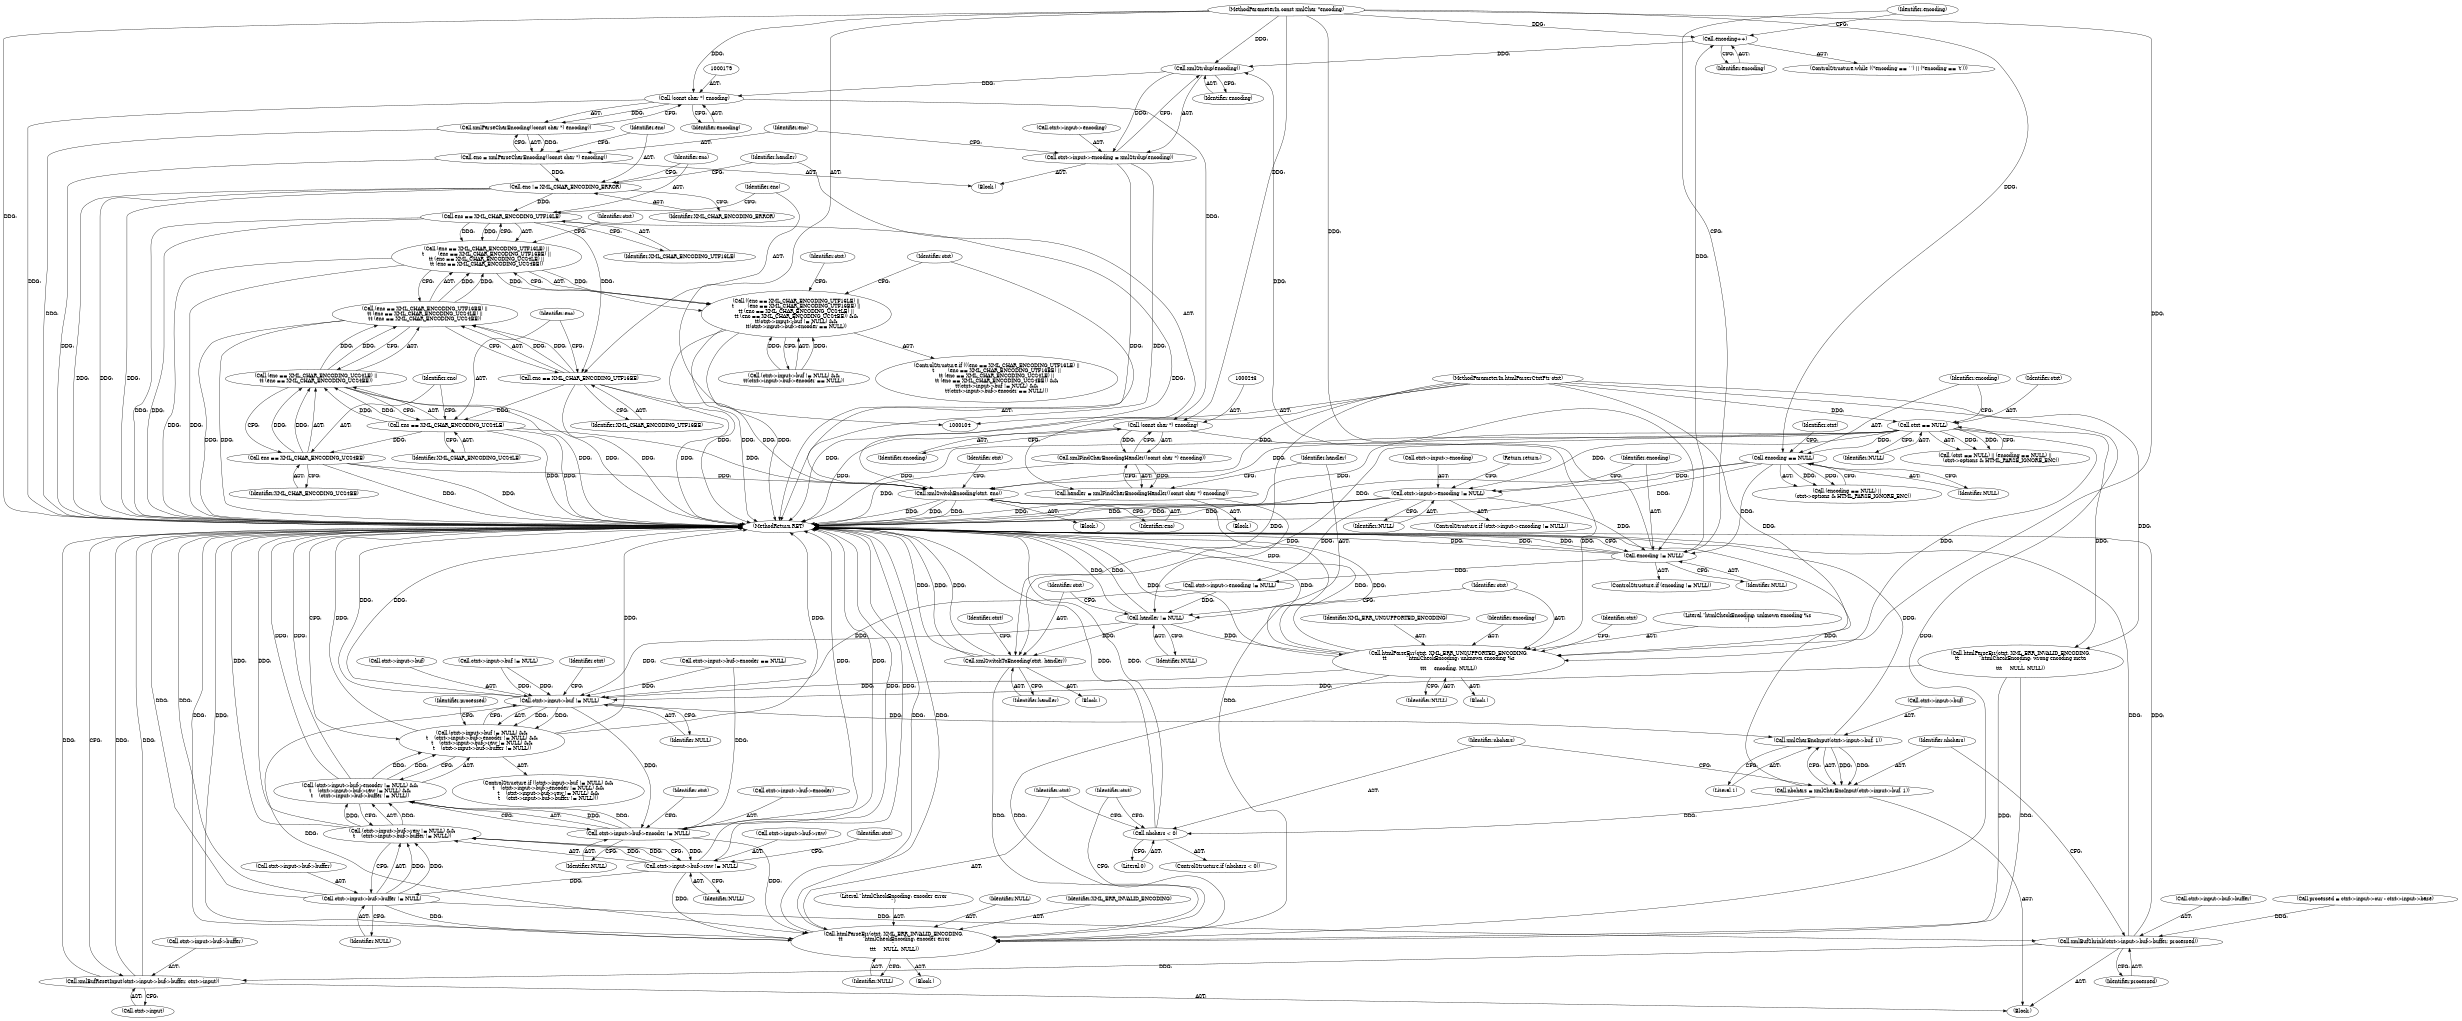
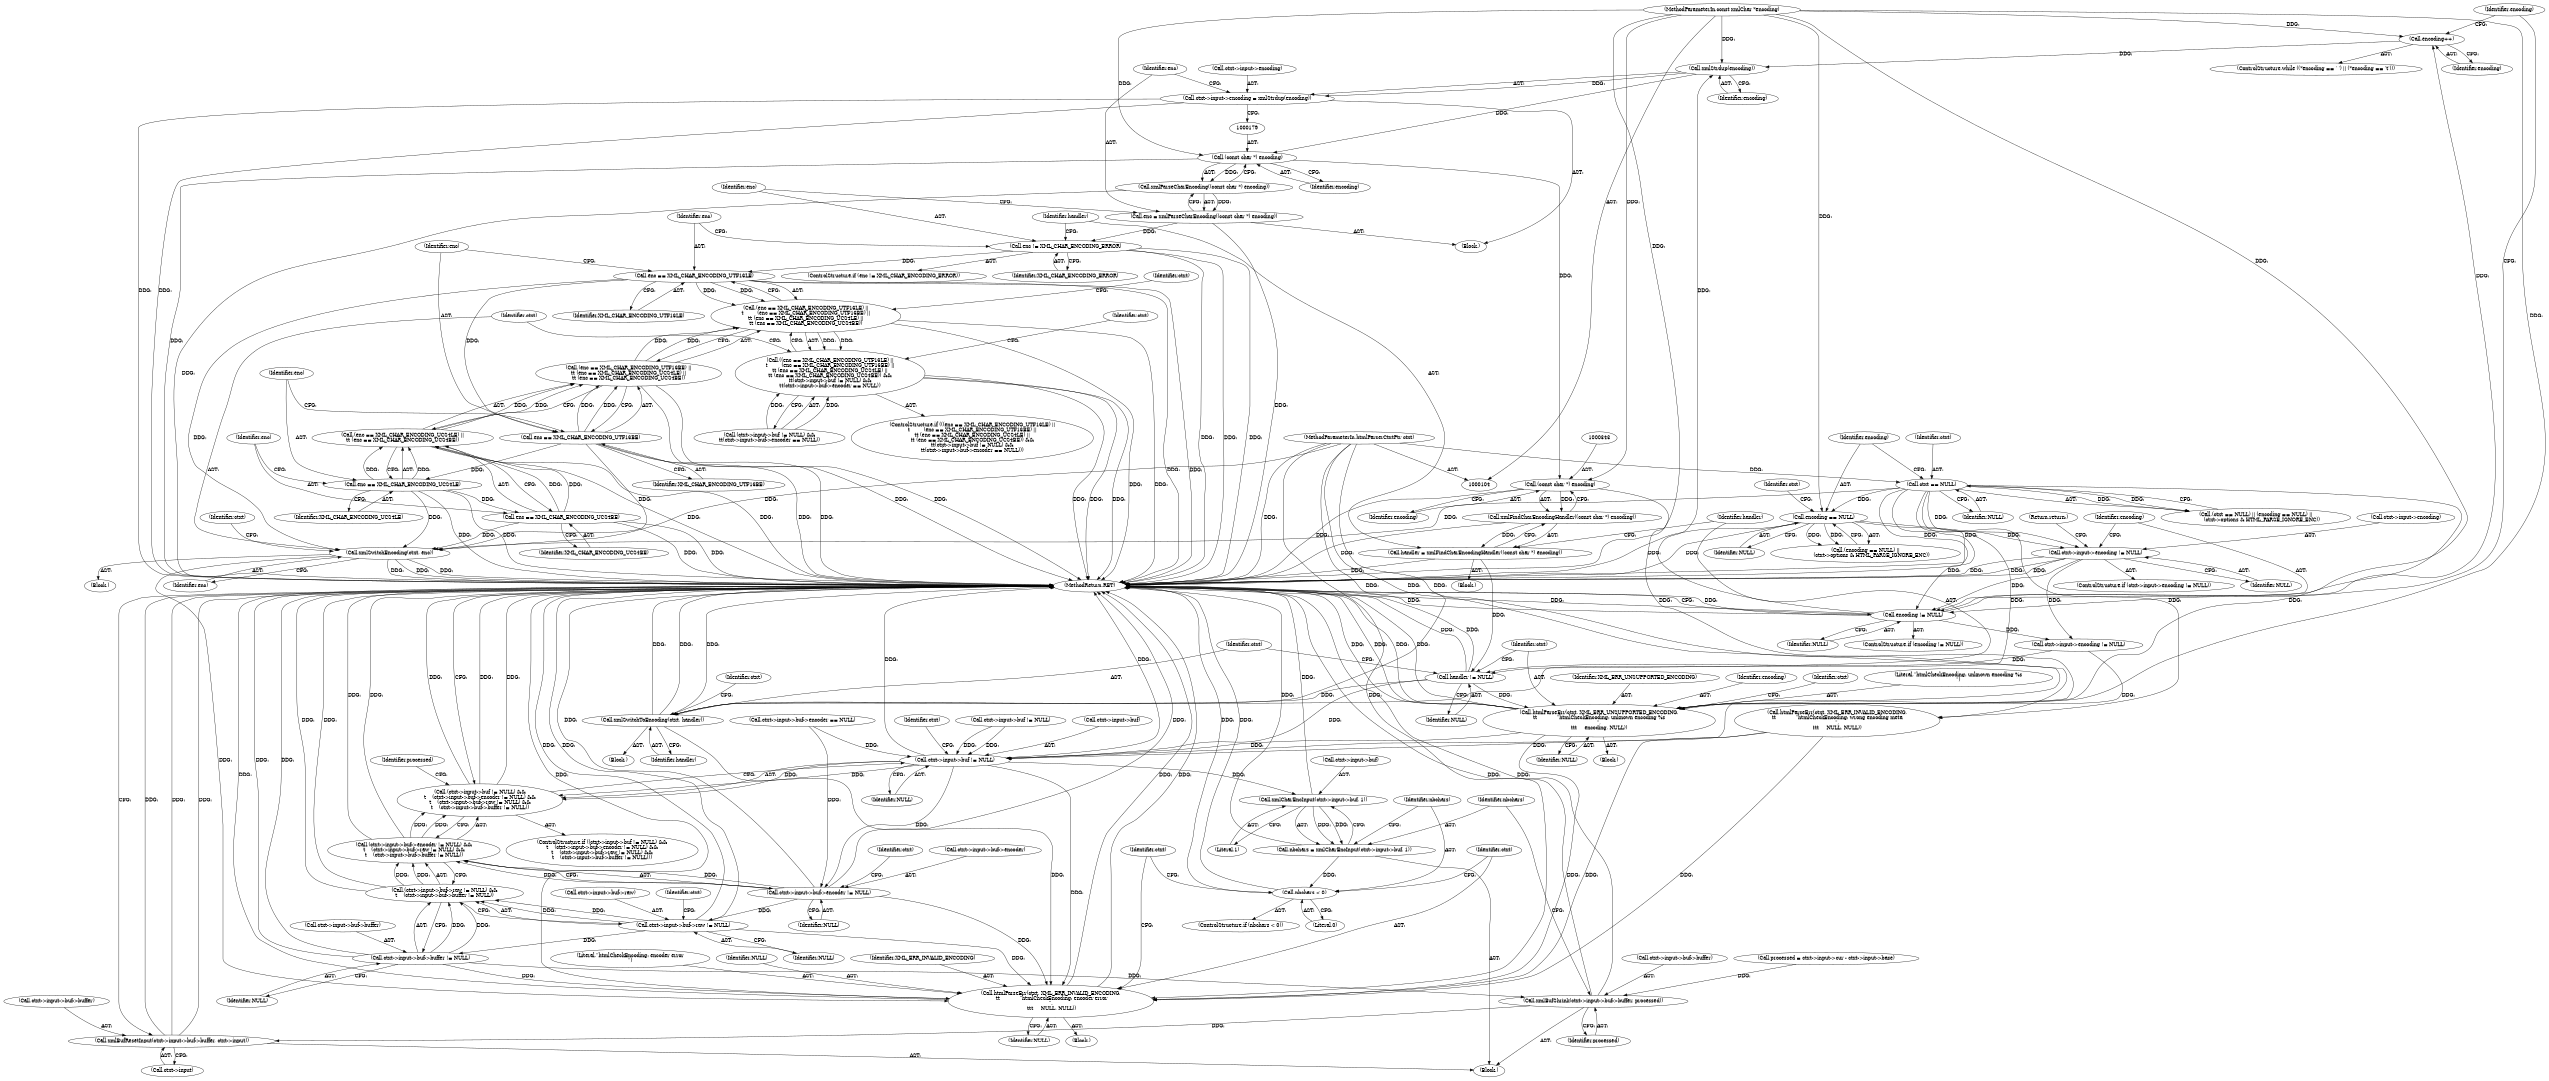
(1156, 114) -> (1247, 112)
none -> (884, 276)
(1246, 379) -> (1599, 438)
